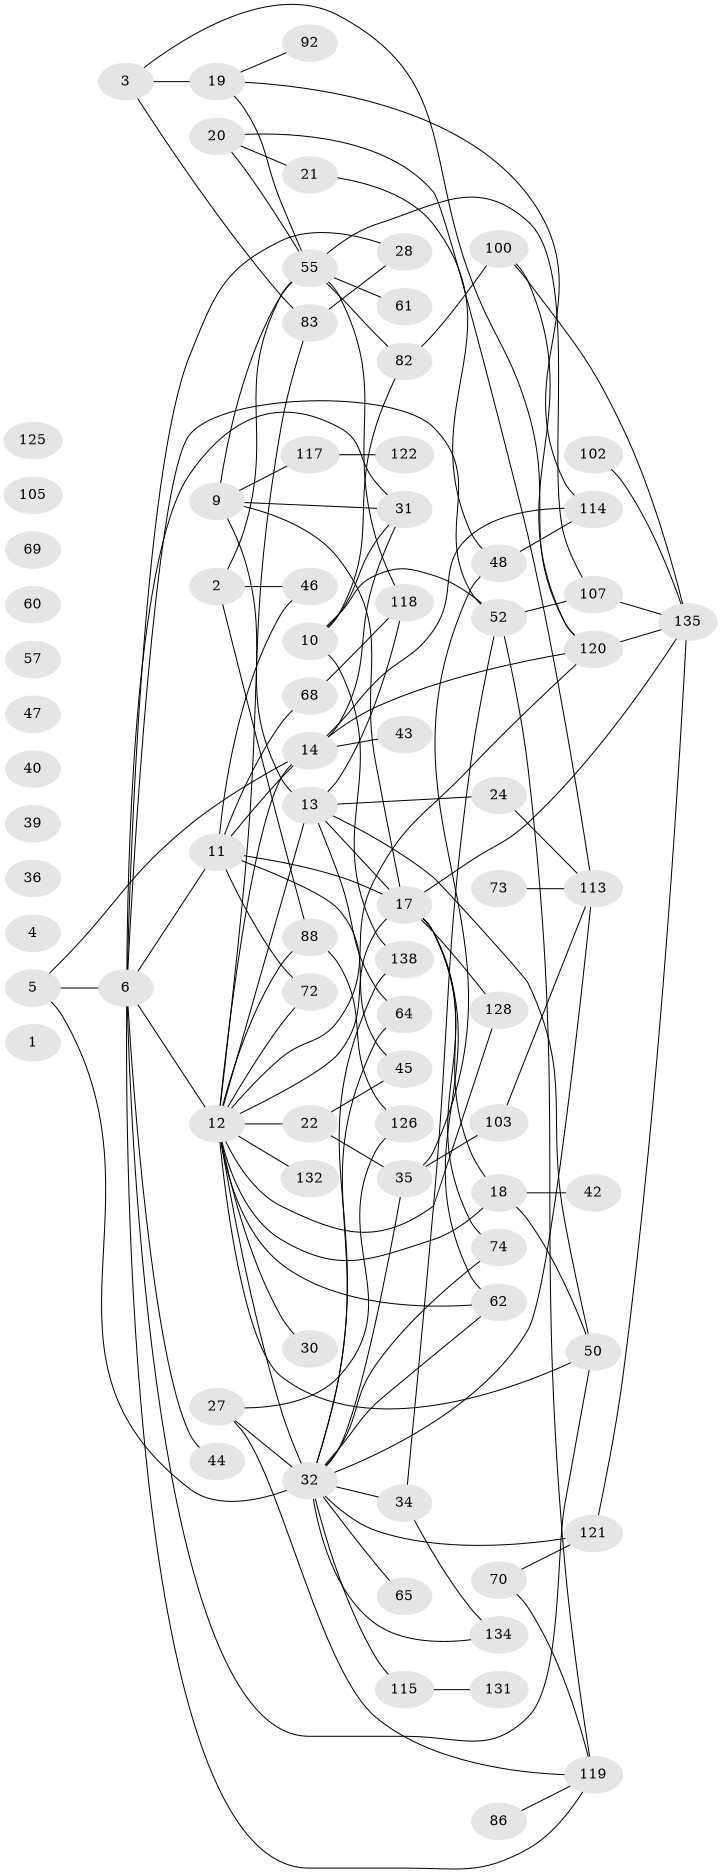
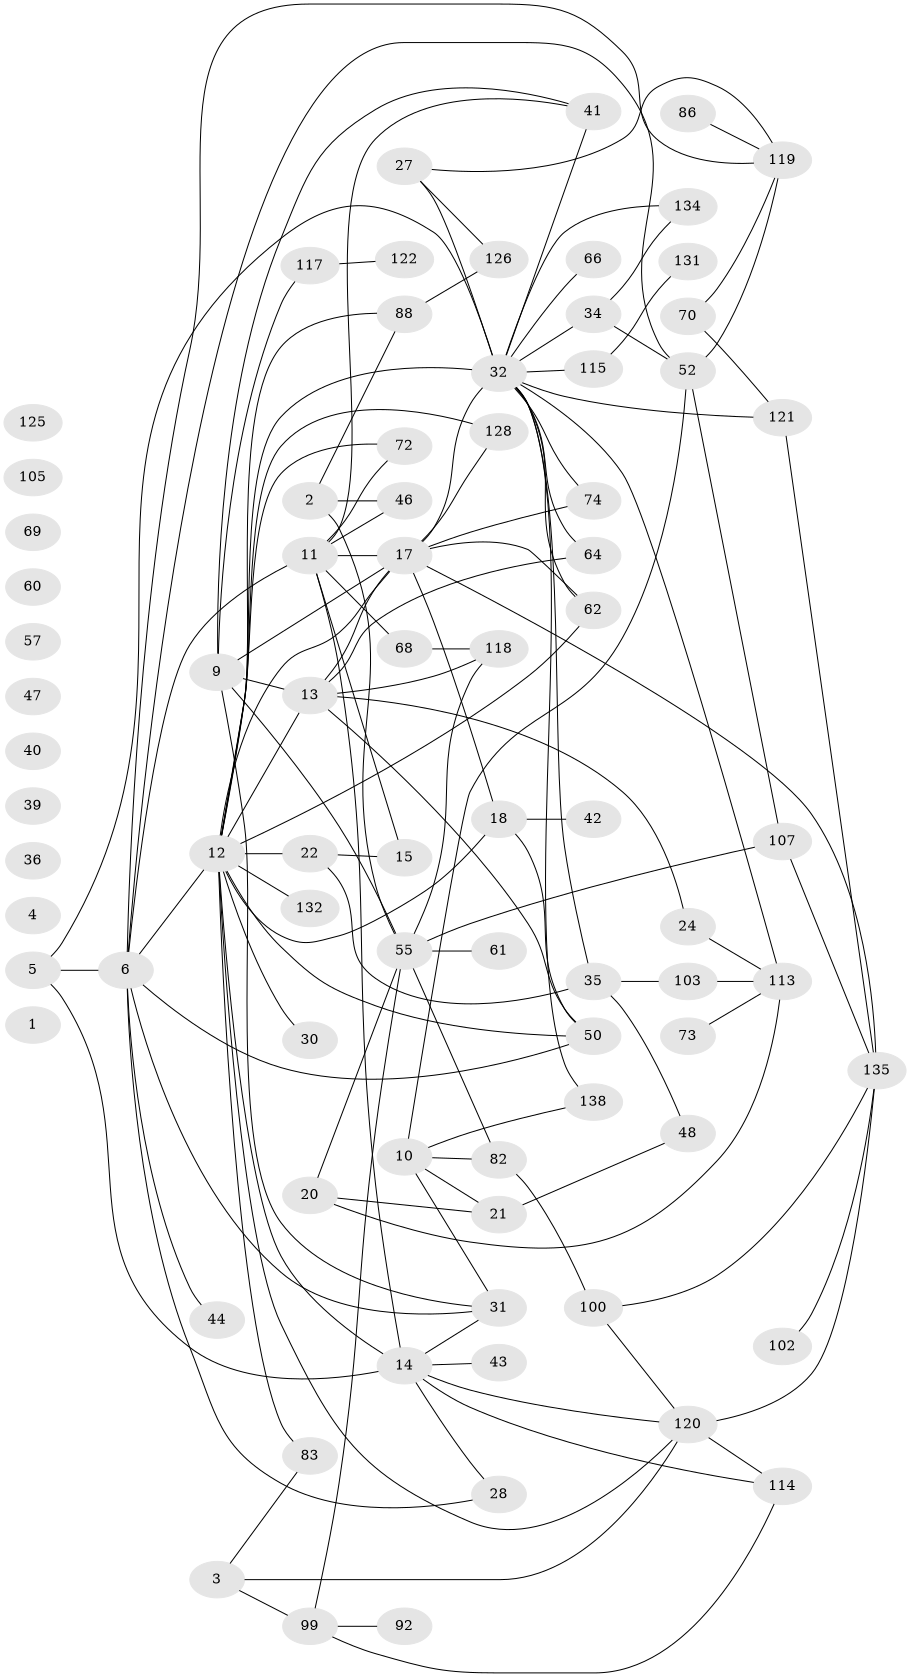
(217, 82) -> (310, 1626)
none -> (594, 112)
(352, 292) -> (448, 1432)
none -> (453, 465)
(547, 536) -> (735, 1455)
(405, 1069) -> (405, 858)
none -> (452, 1186)
(405, 1596) -> (594, 260)
